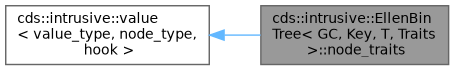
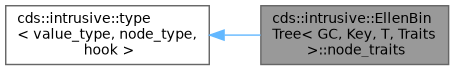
(108, 35) -> (108, 35)
